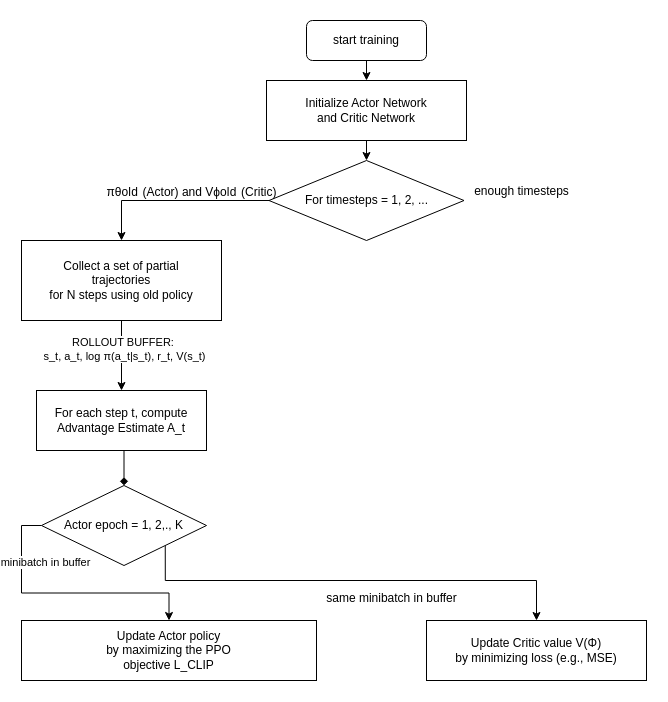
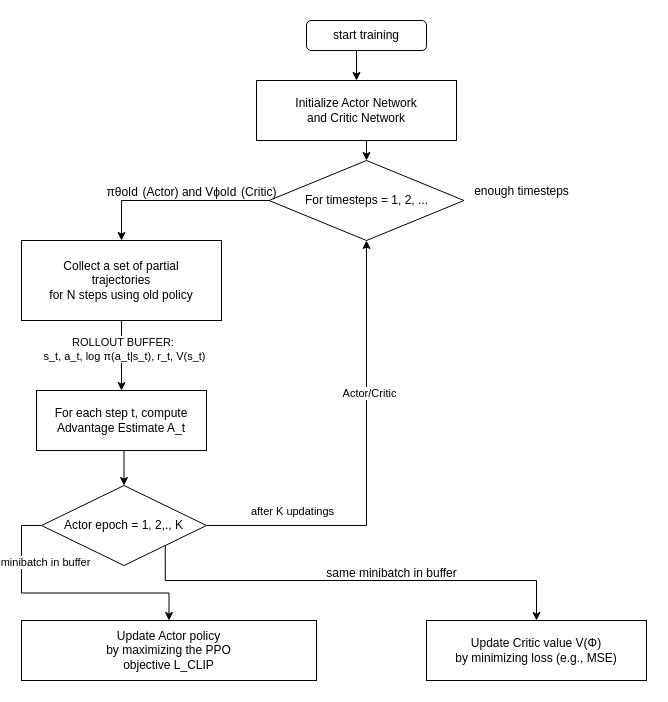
(367, 41) -> (367, 36)
(367, 111) -> (357, 111)
none -> (367, 466)
(124, 476) -> (124, 477)
(392, 599) -> (392, 574)
